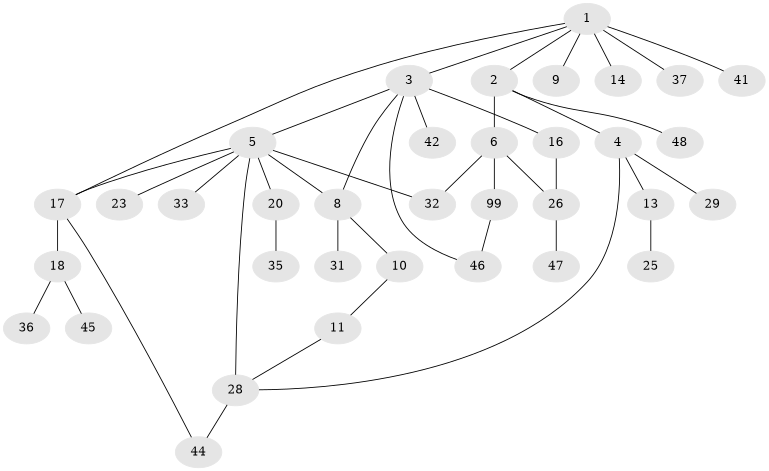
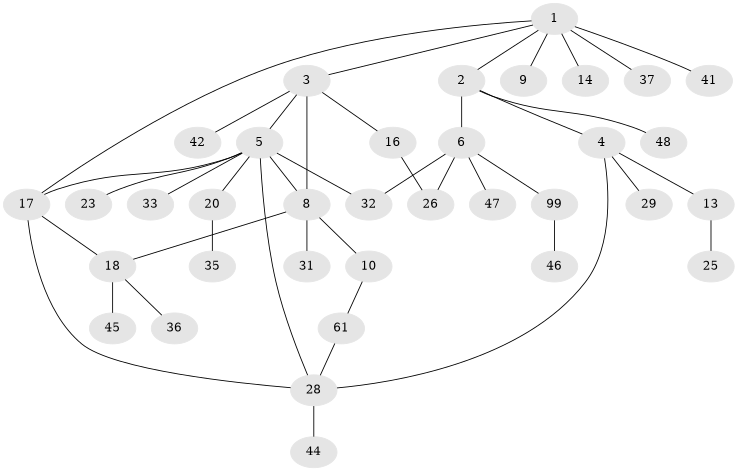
(393, 198) -> none
(556, 236) -> (477, 174)
none -> (206, 237)
(132, 326) -> (117, 360)
(338, 328) -> (341, 328)
